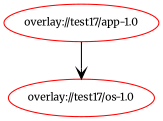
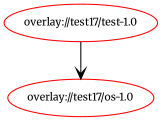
(81, 23) -> (81, 23)
